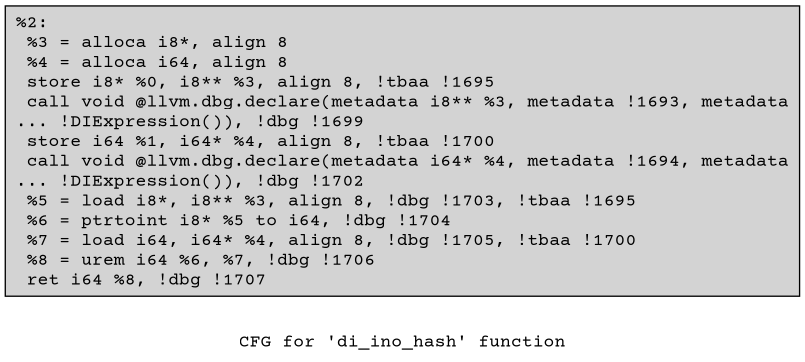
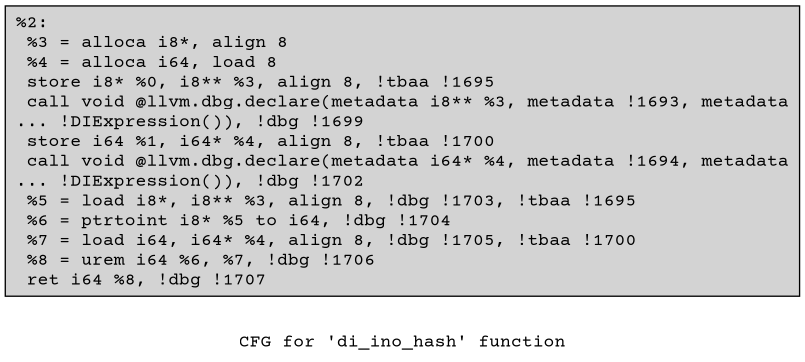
(152, 61) -> (147, 61)
